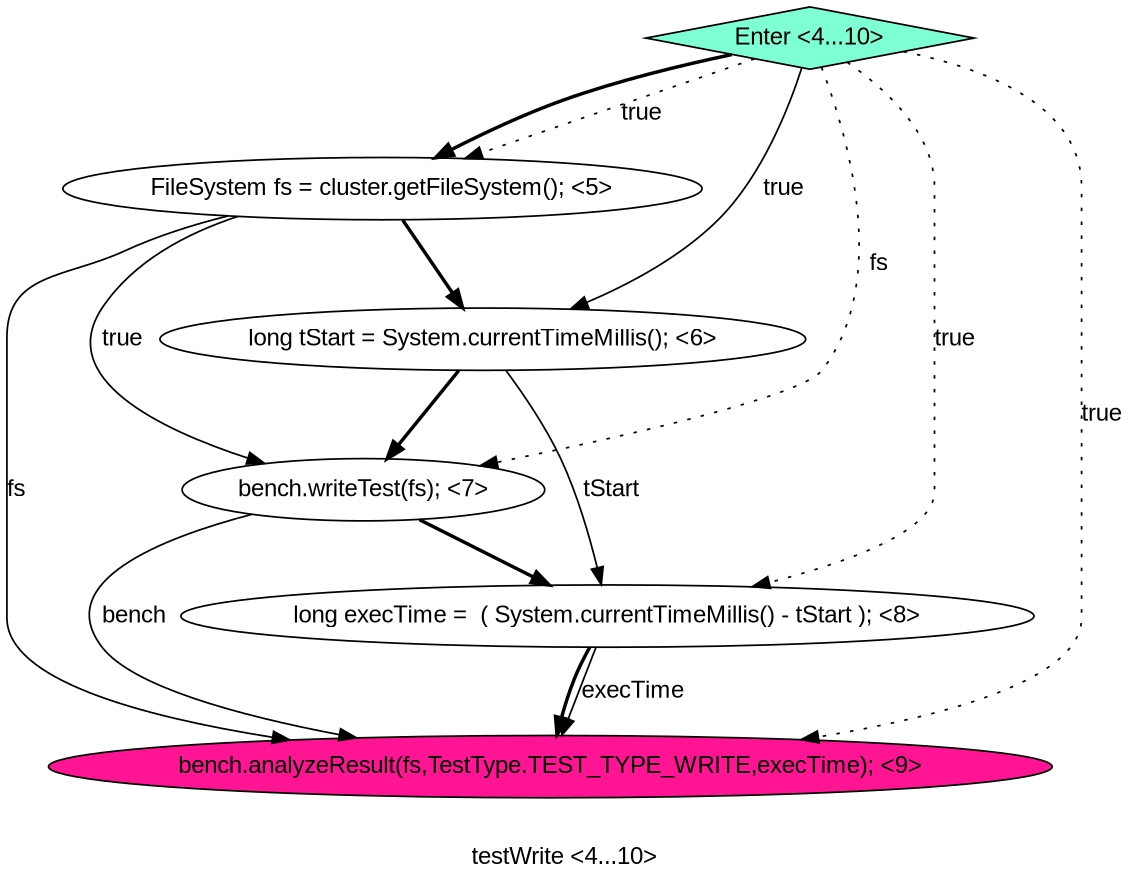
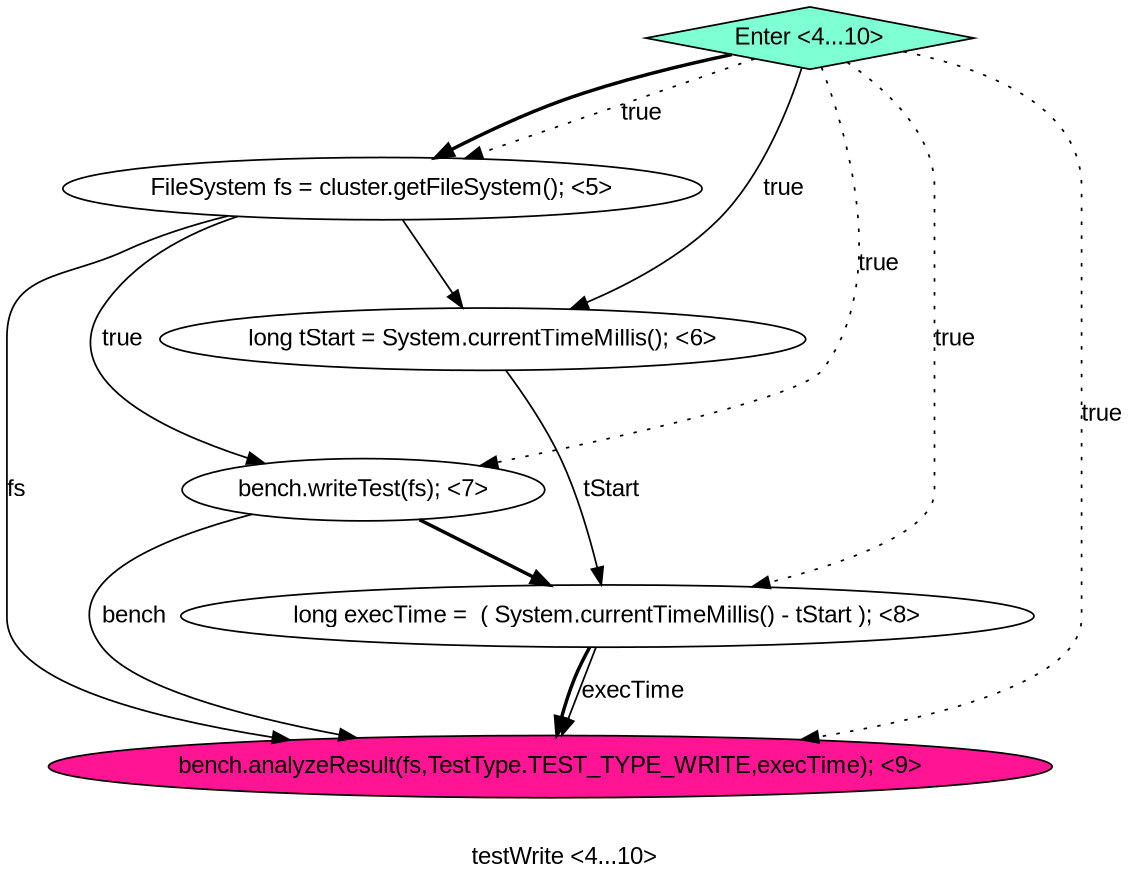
(428, 257) -> (428, 257)
(879, 264) -> (879, 264)
(429, 408) -> none
